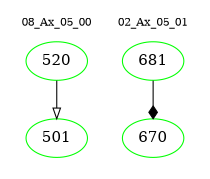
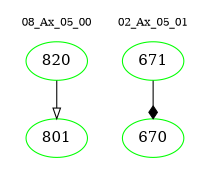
(57, 61) -> (57, 61)
(153, 61) -> (153, 61)
(57, 138) -> (57, 138)
